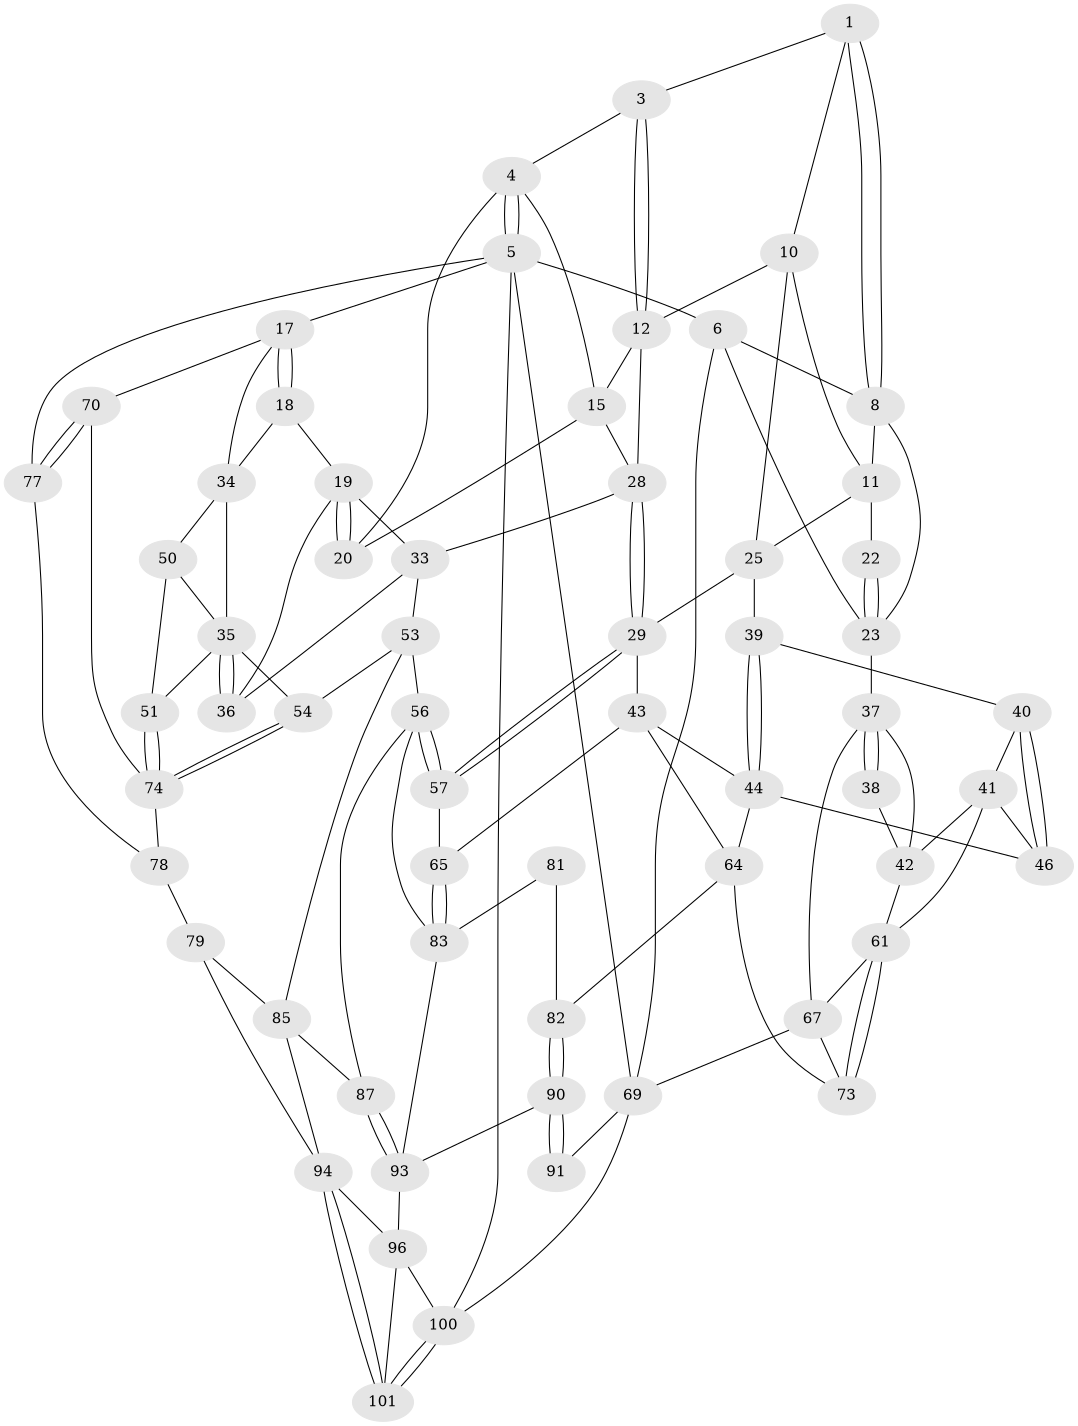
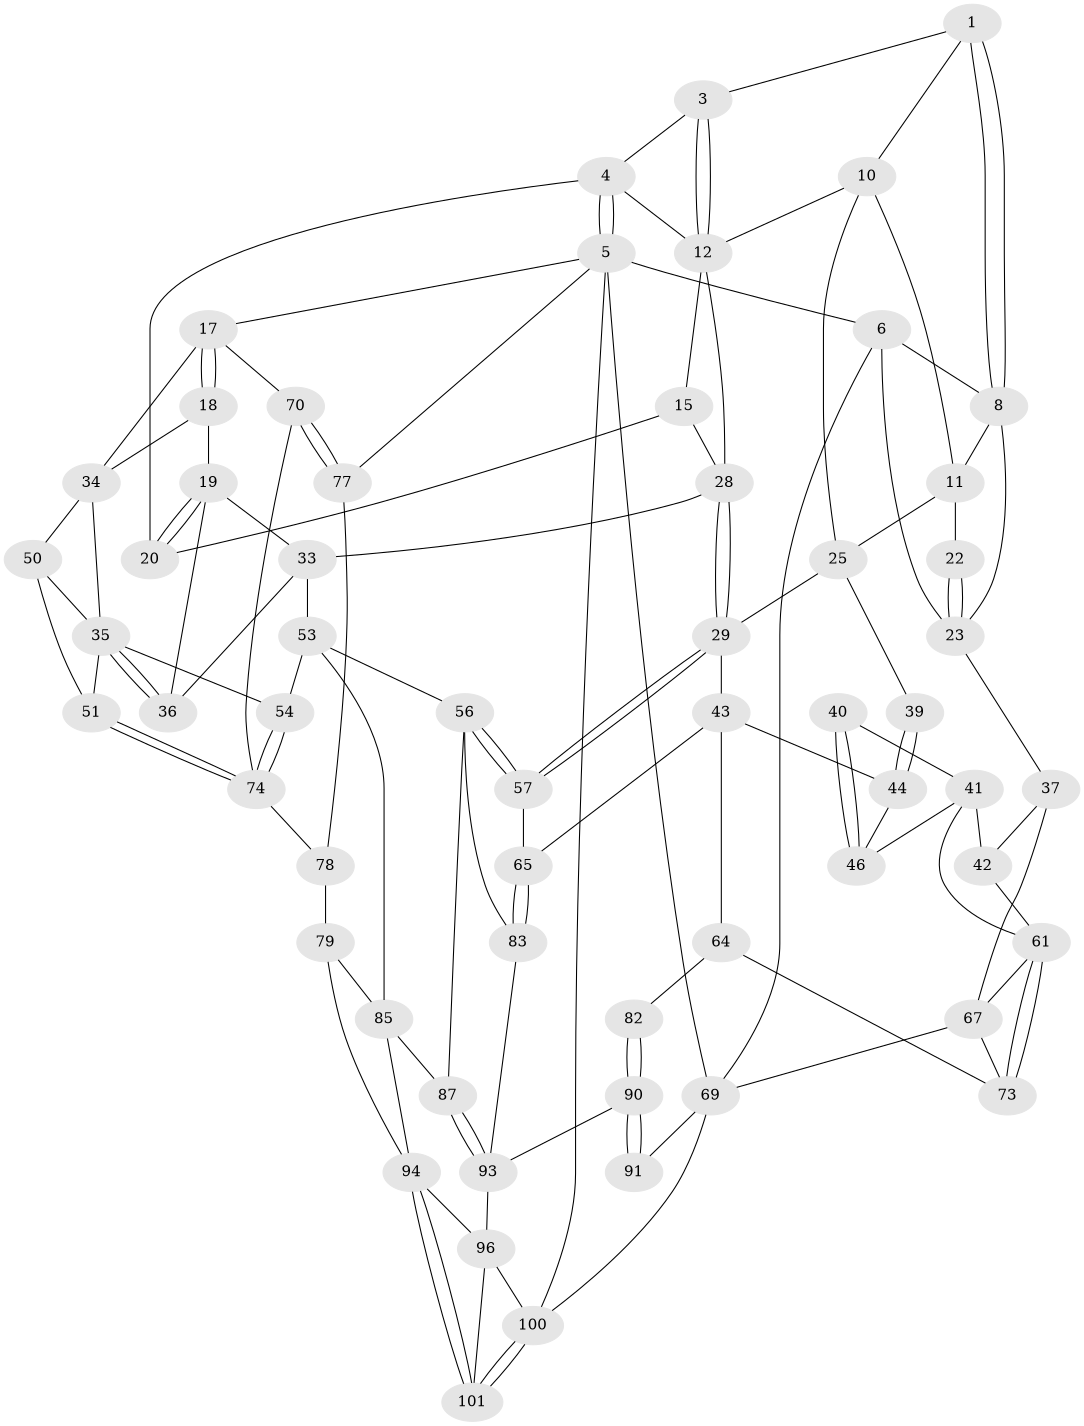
(570, 287) -> (655, 215)
(888, 674) -> none
(871, 789) -> none
(744, 828) -> none
(556, 866) -> none
